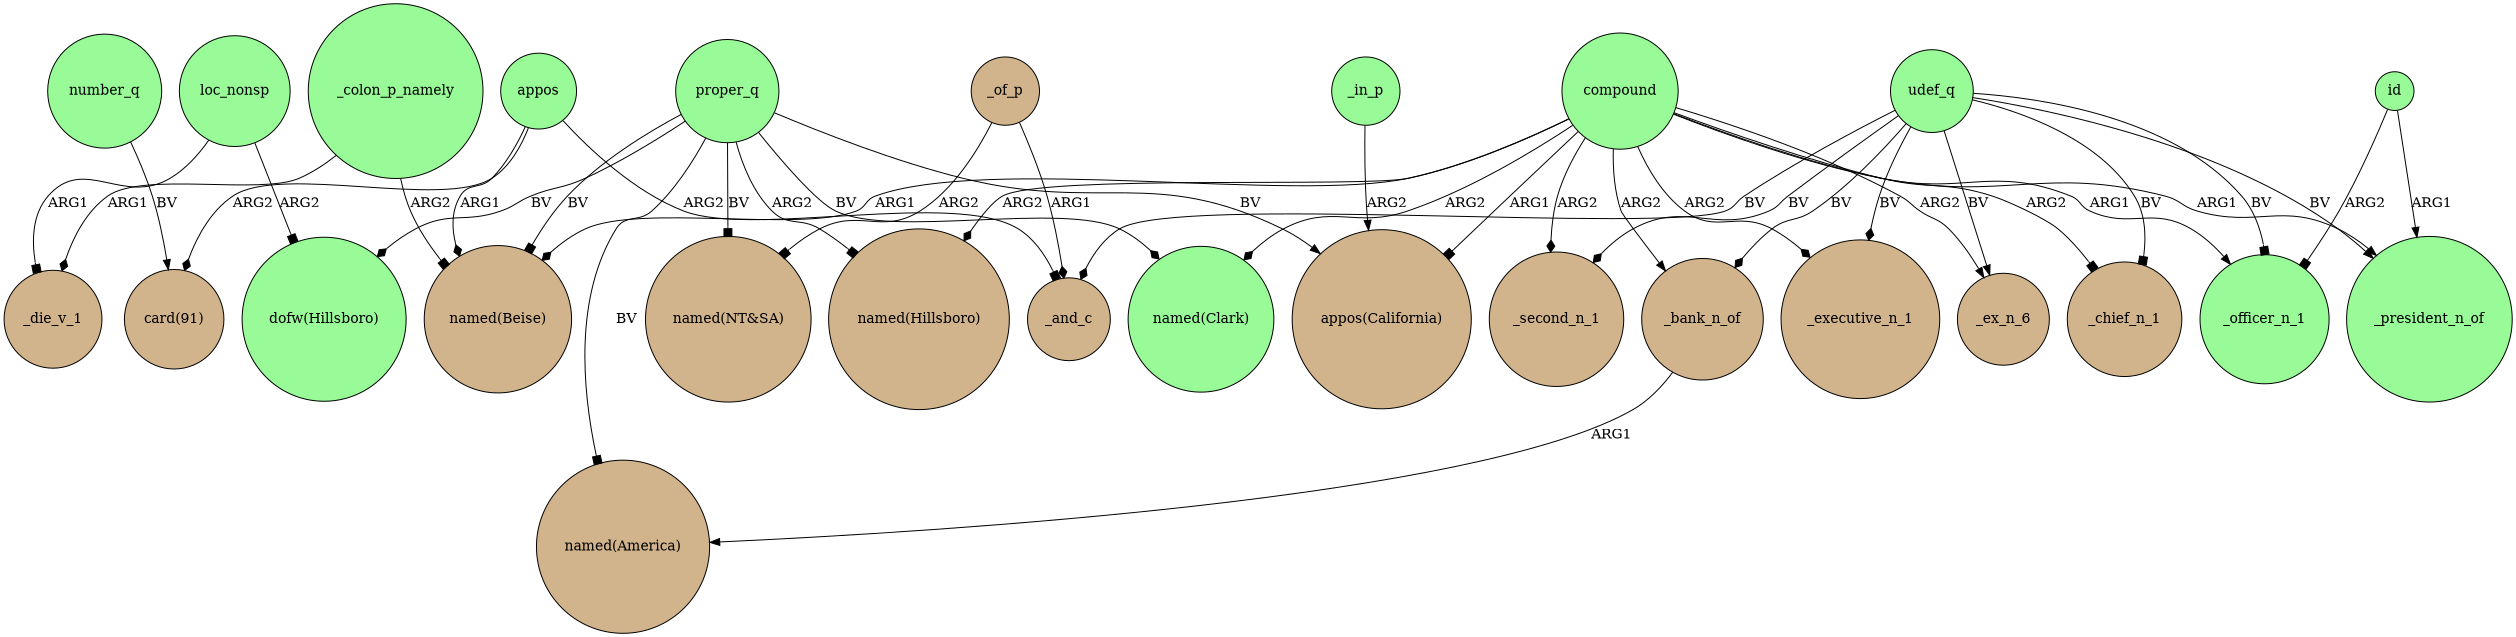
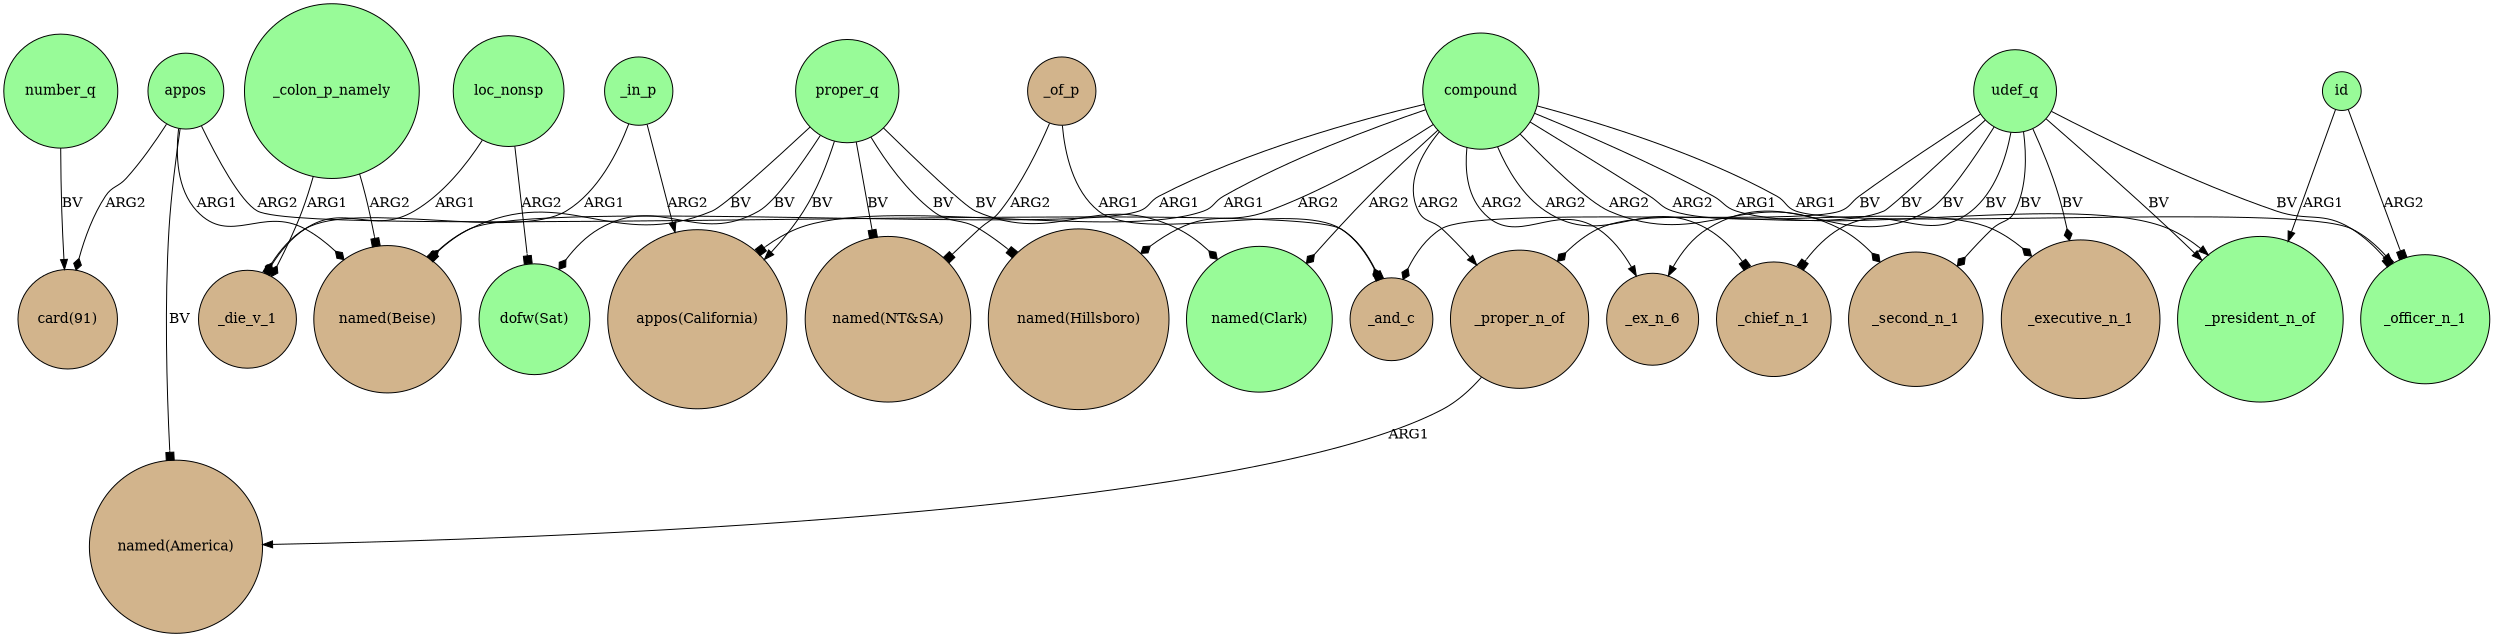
(792, 204) -> (943, 204)
none -> (466, 222)
(596, 274) -> (167, 289)
(324, 319) -> (534, 319)
(1702, 319) -> (1520, 319)
